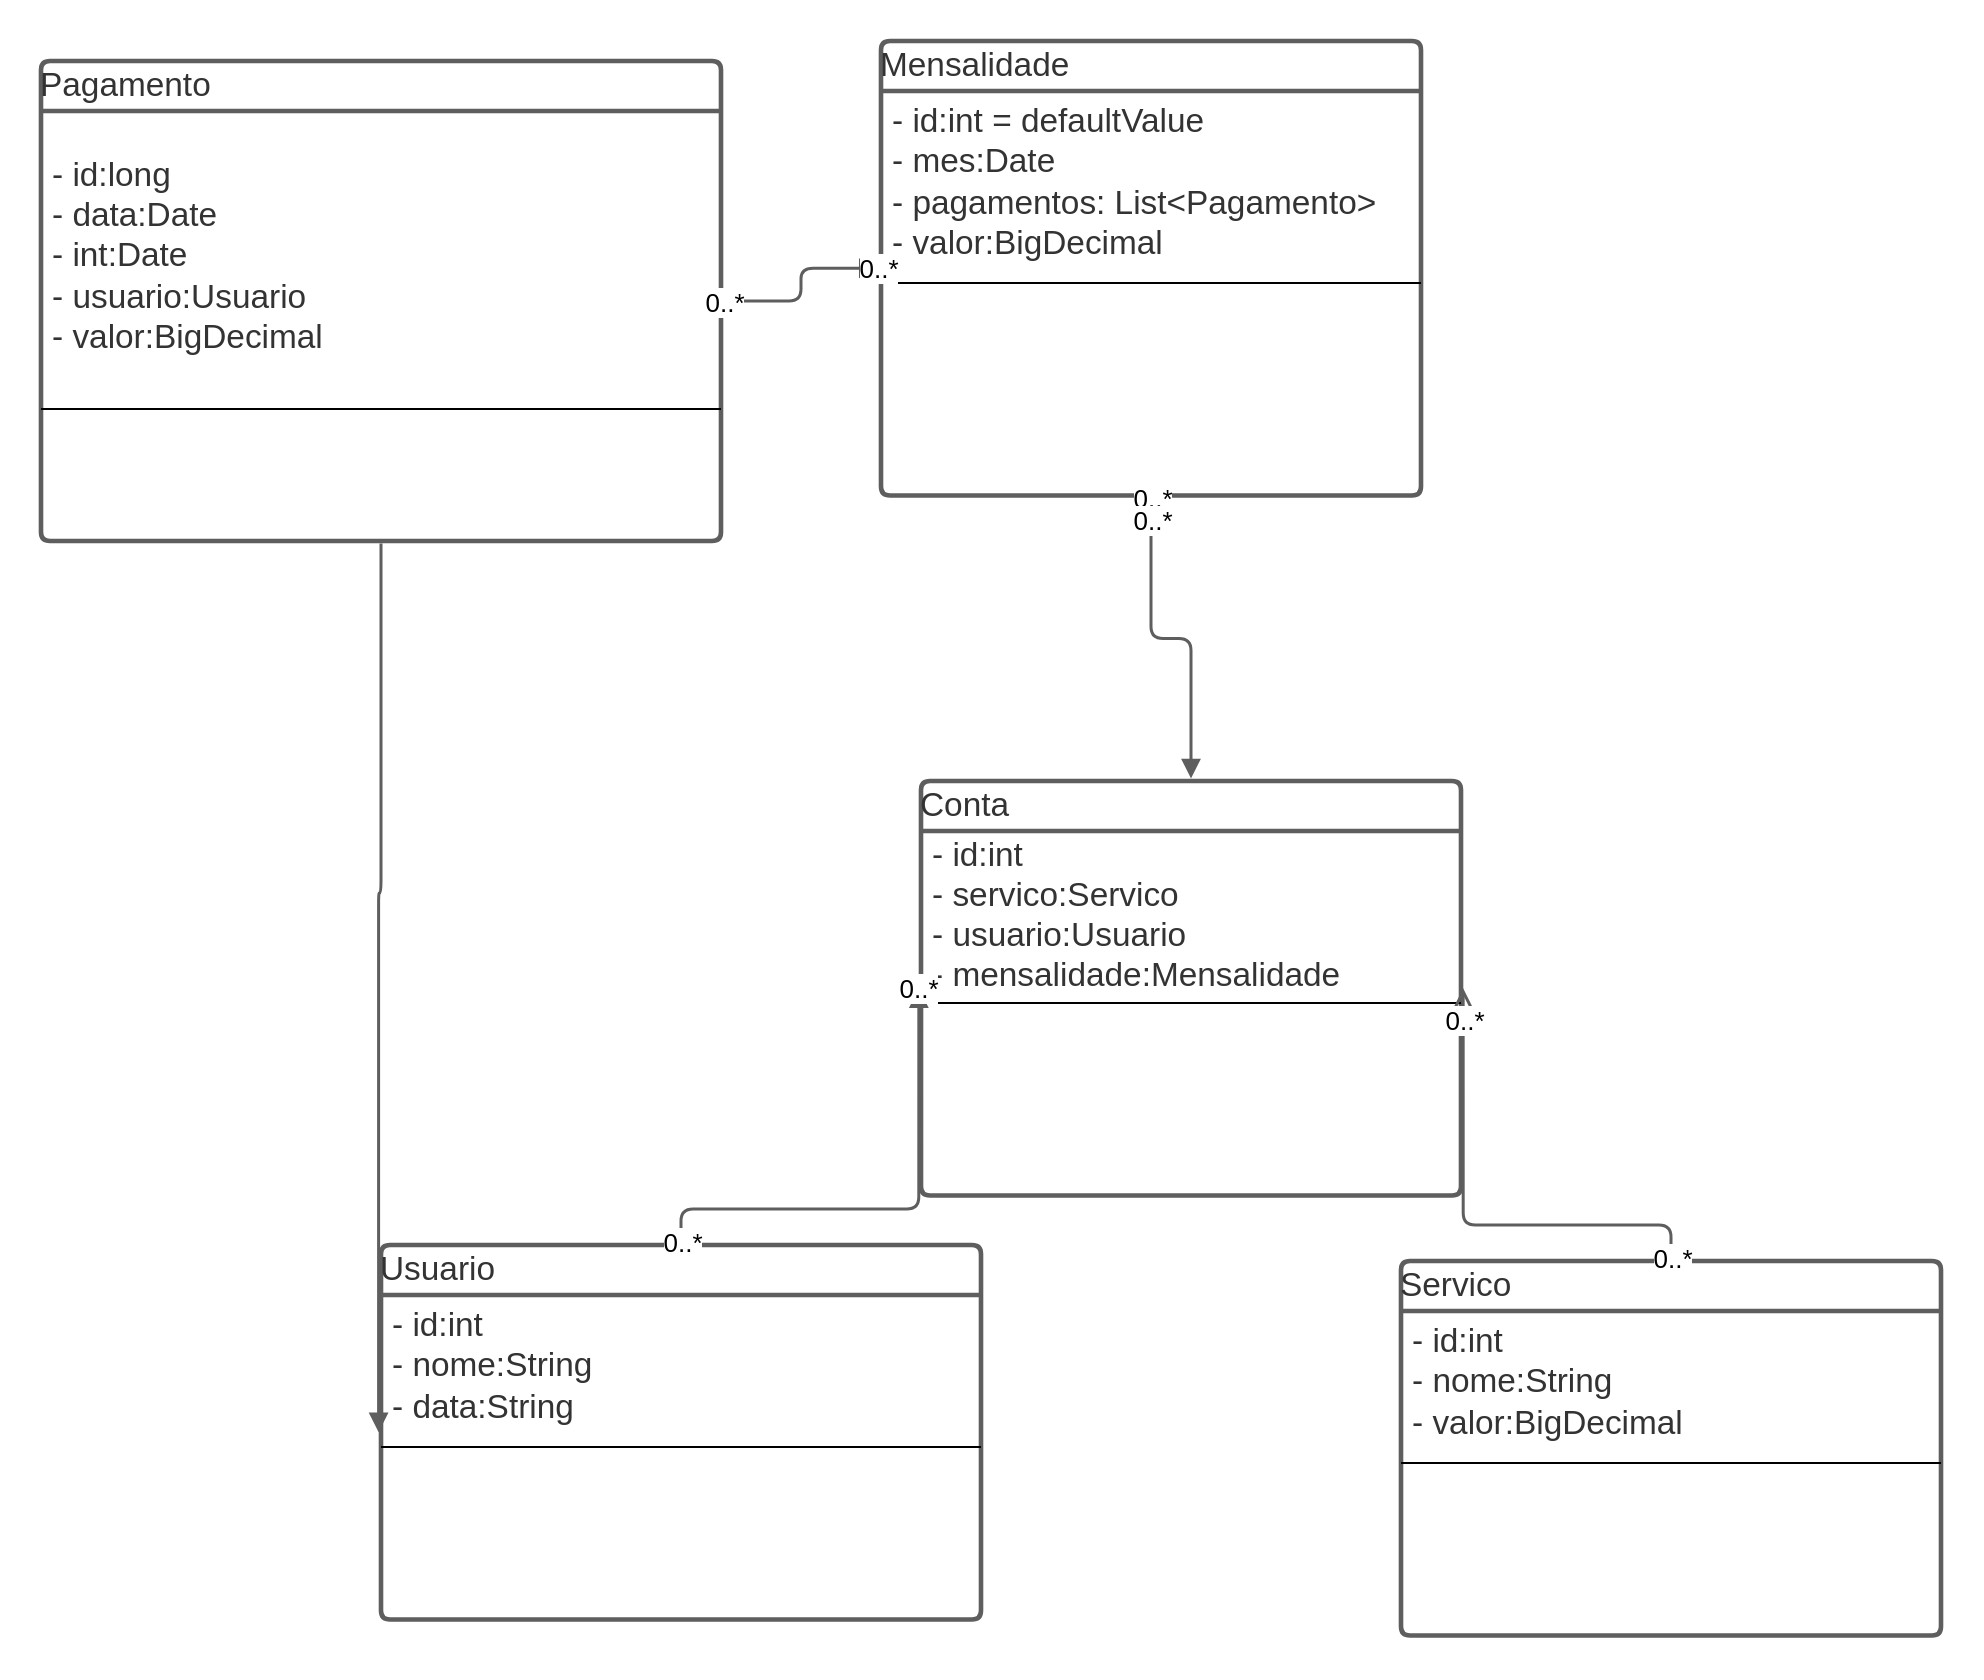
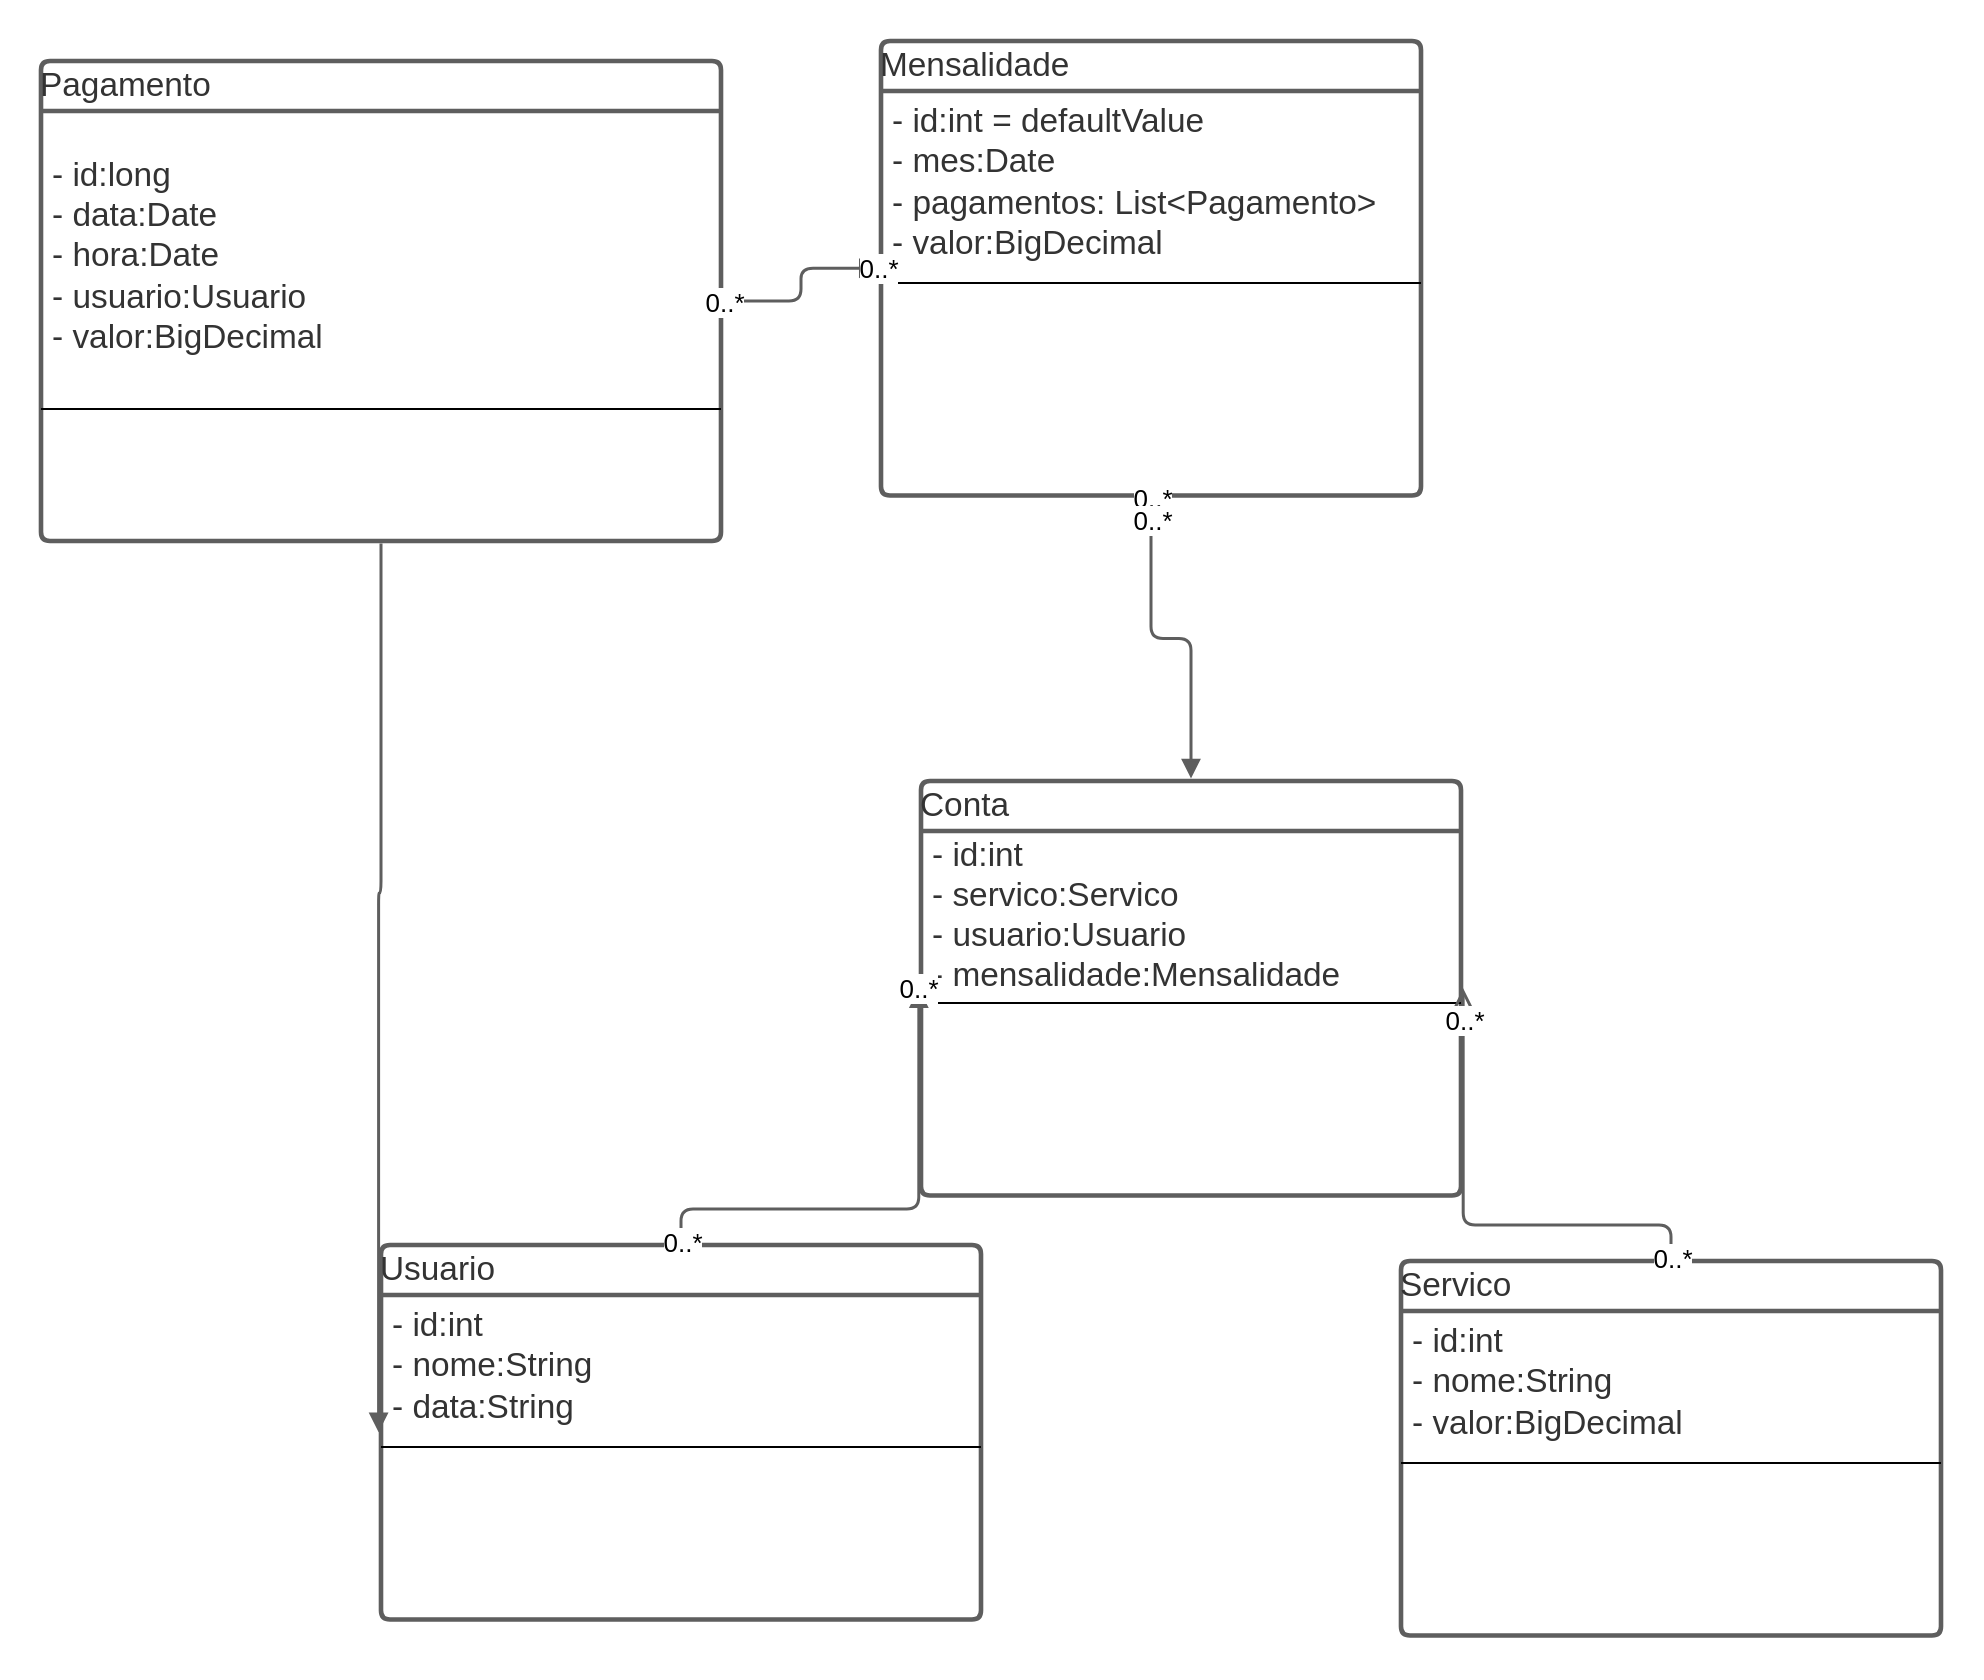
(195, 257) -> (195, 257)
